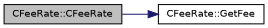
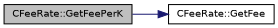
(63, 14) -> (68, 14)
